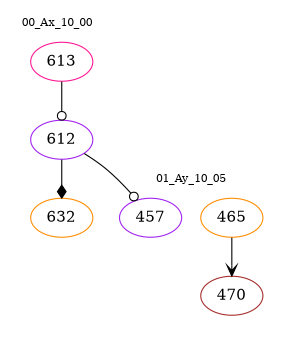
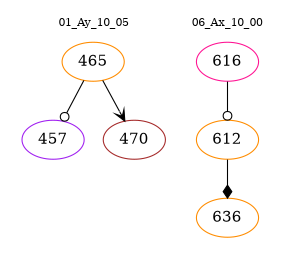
(57, 23) -> (227, 23)
(62, 62) -> (227, 62)
(62, 140) -> (227, 140)
(117, 179) -> (75, 97)
(62, 218) -> (227, 218)
